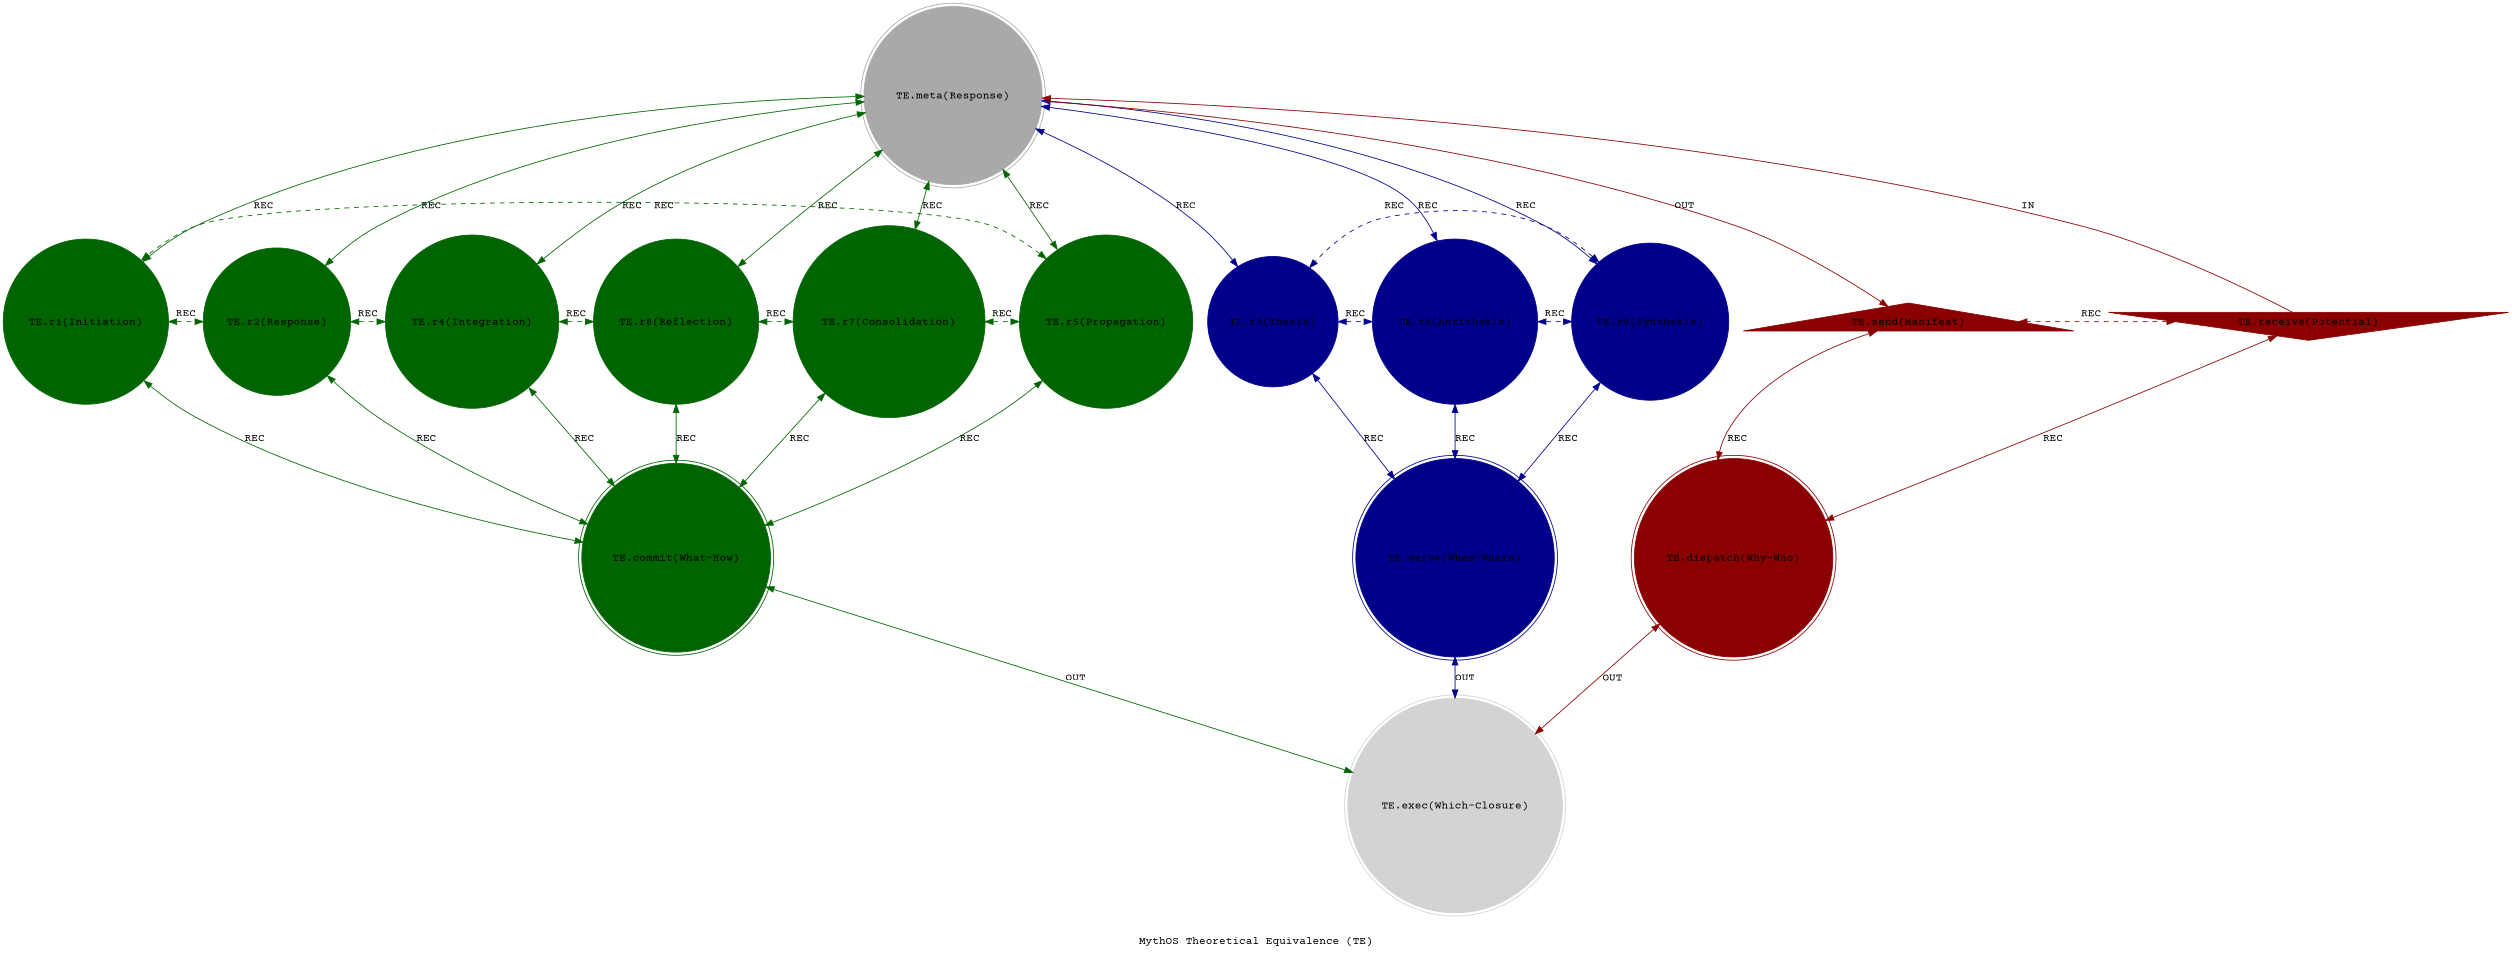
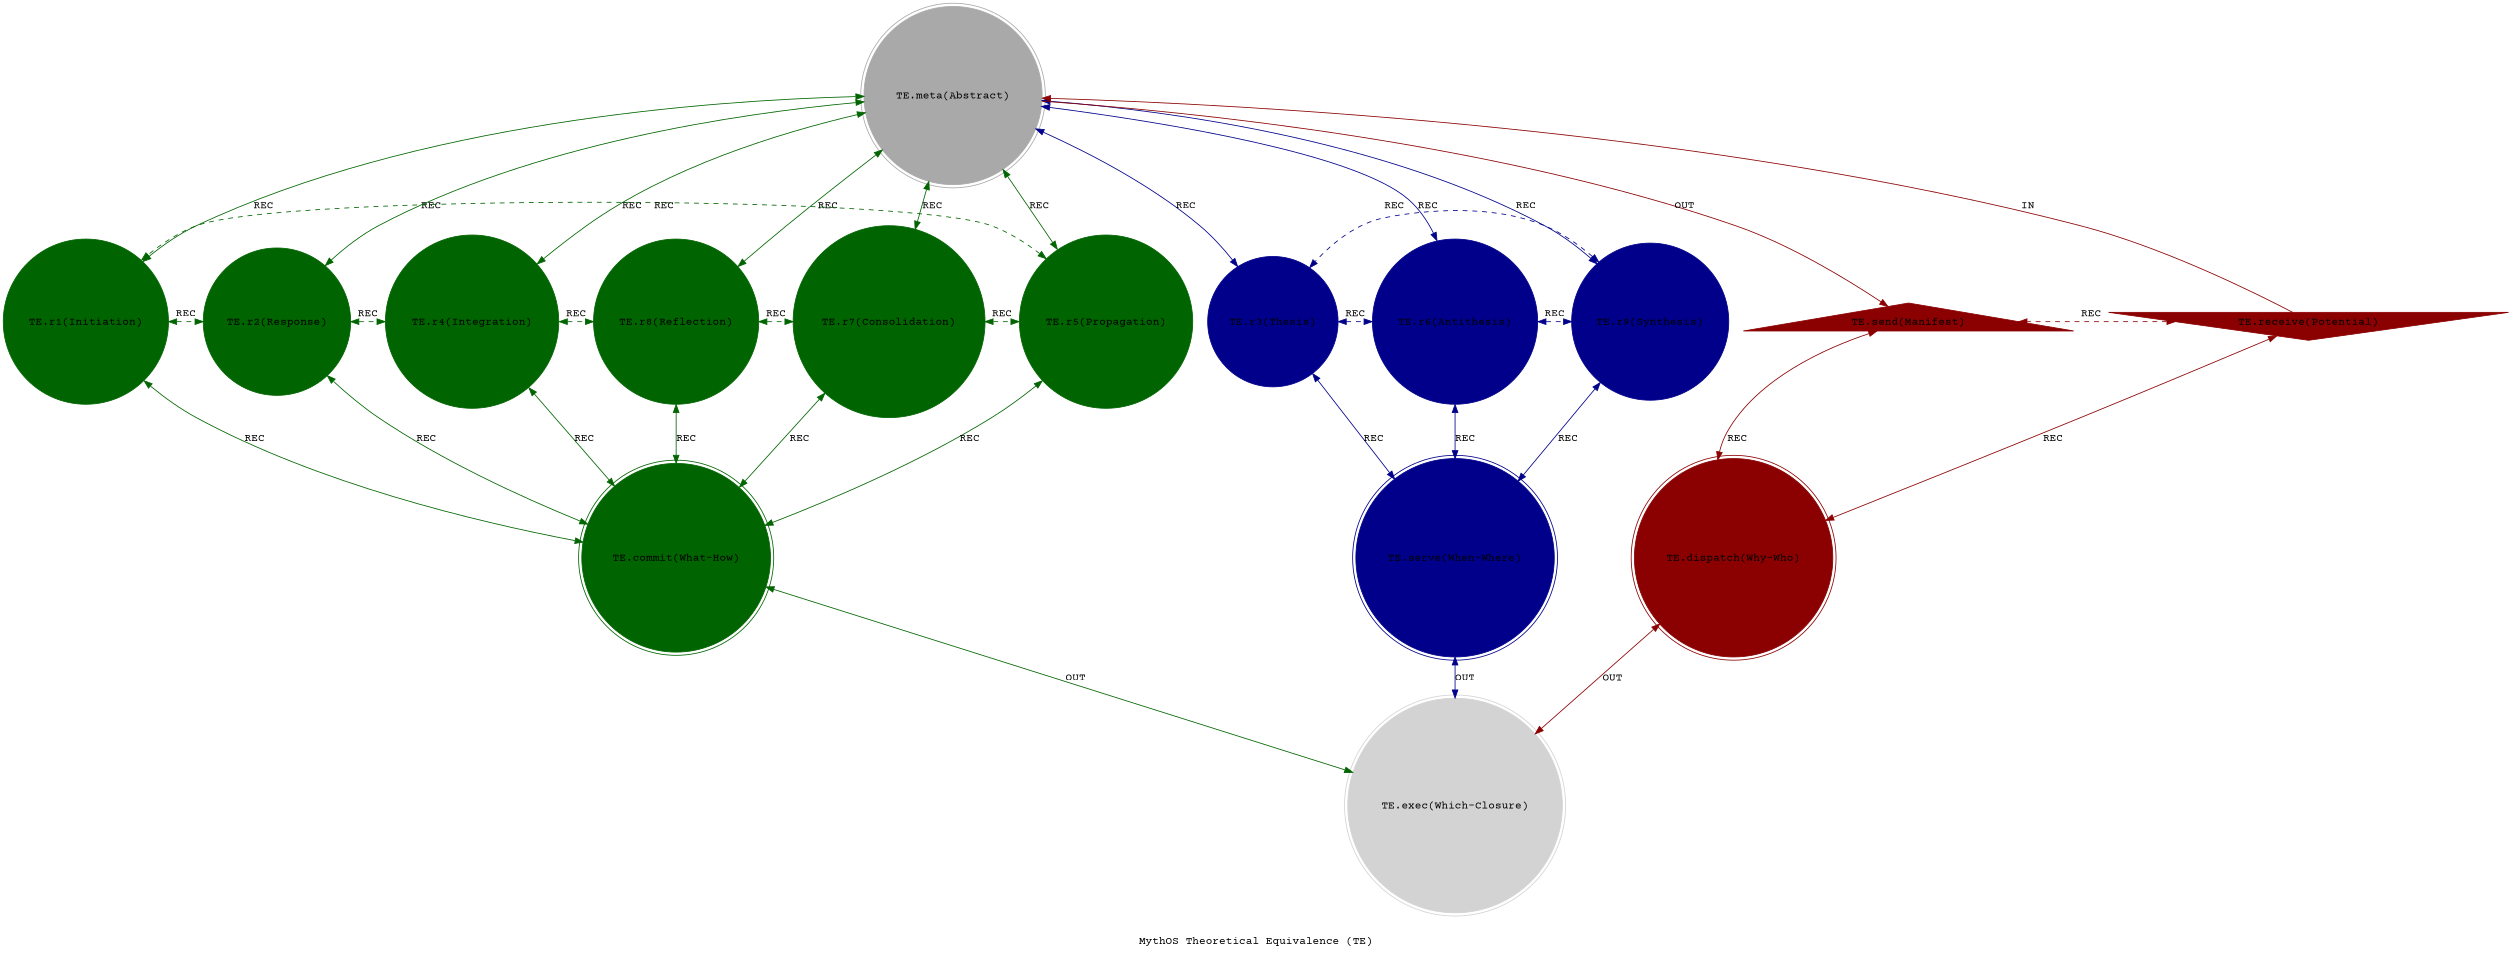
(953, 96) -> (953, 96)
